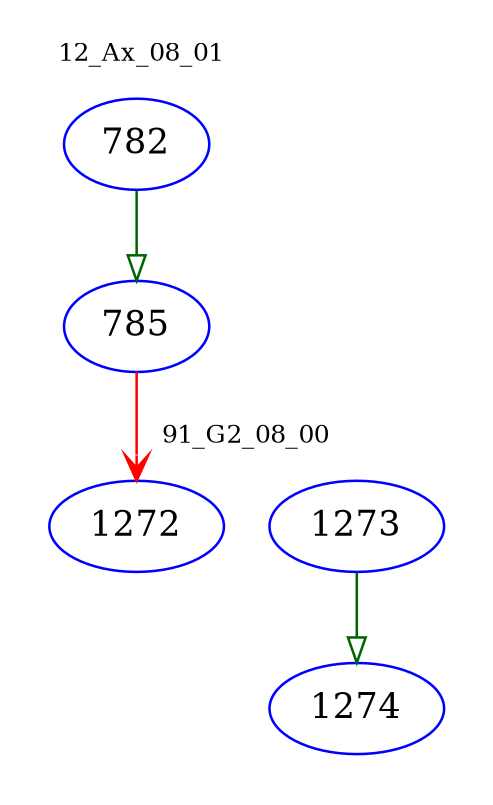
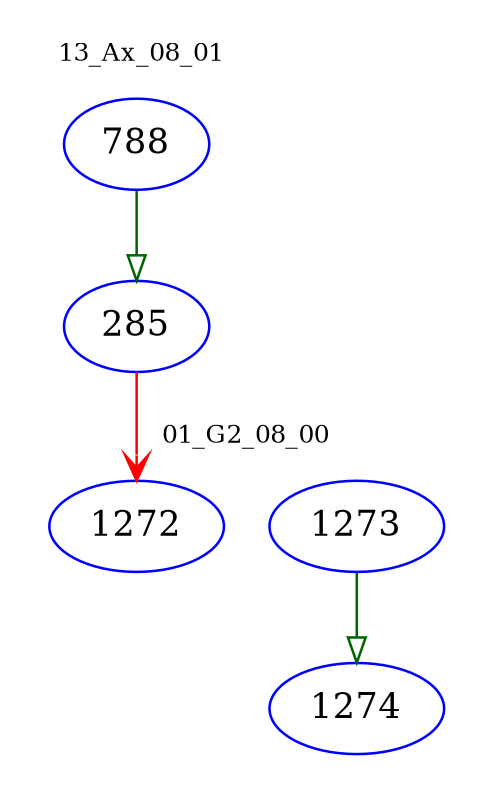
(142, 54) -> (142, 54)
(137, 144) -> (137, 144)
(137, 326) -> (137, 326)
(247, 437) -> (247, 437)
